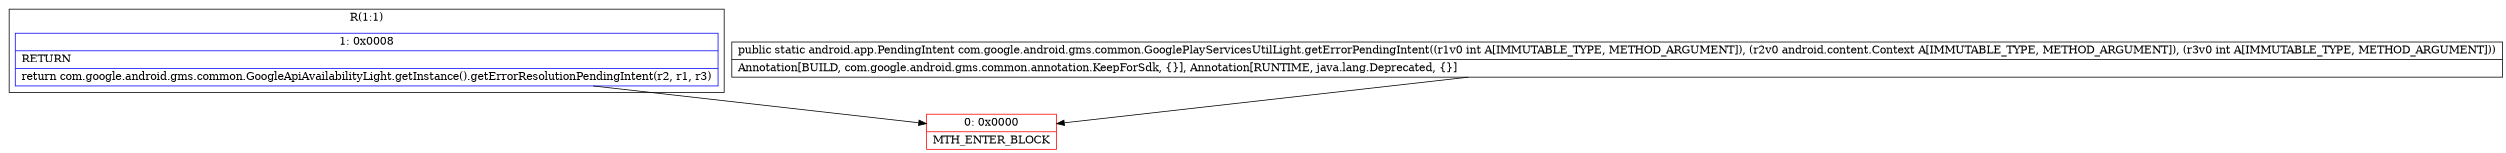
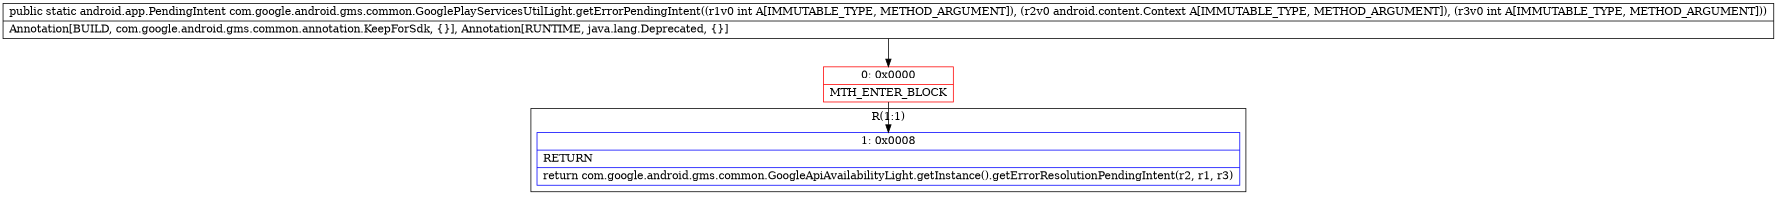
(756, 104) -> (888, 113)
